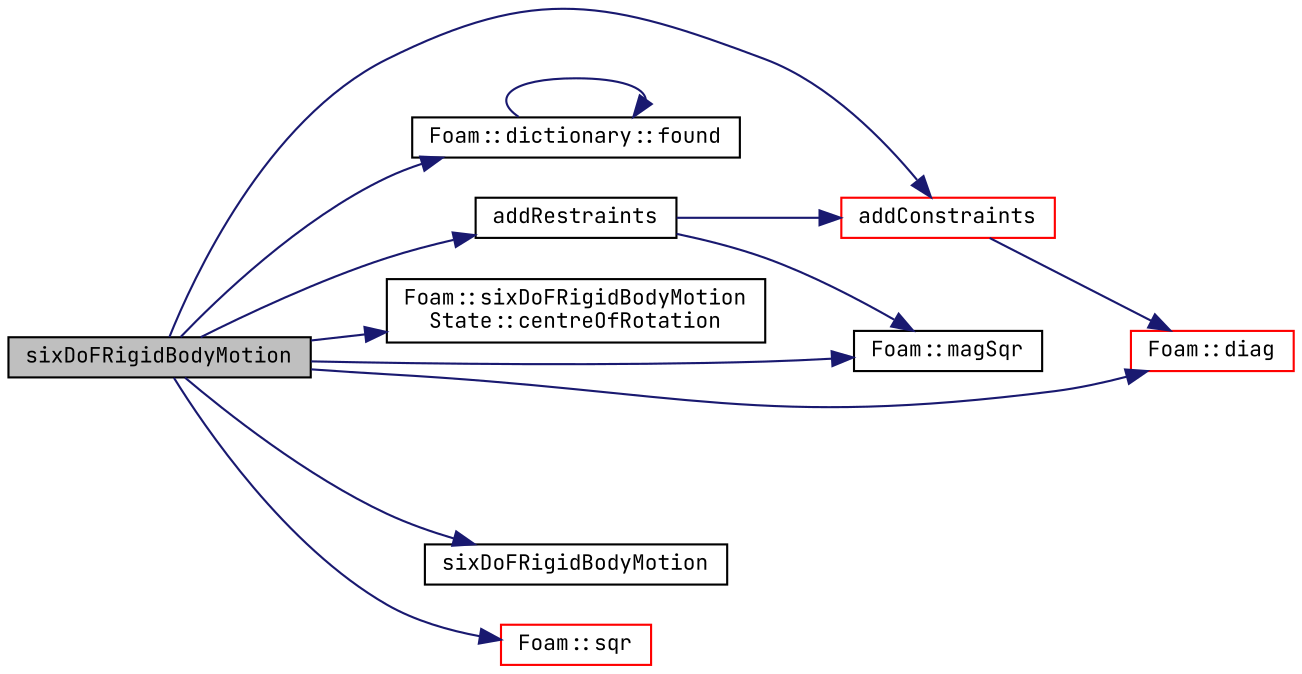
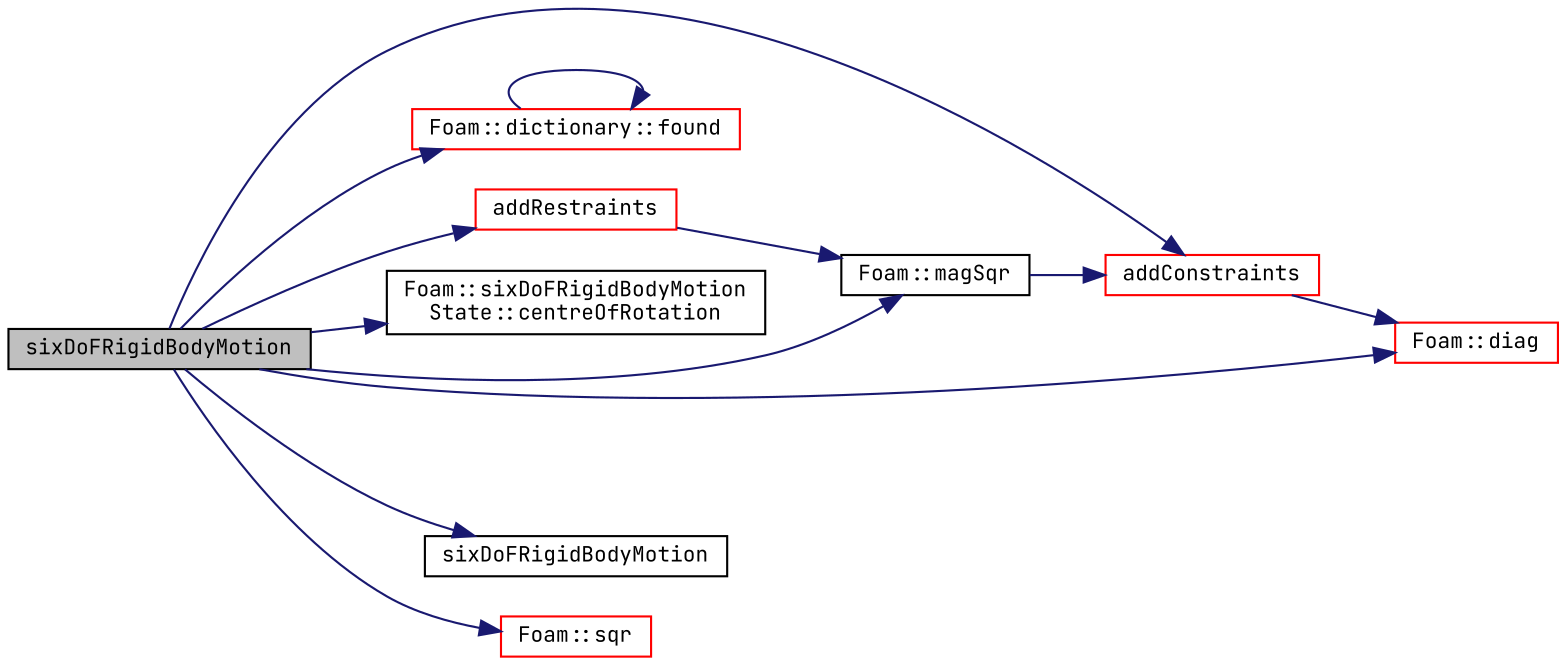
(576, 137) -> (576, 129)
(576, 218) -> (576, 210)
(748, 218) -> (1056, 275)
